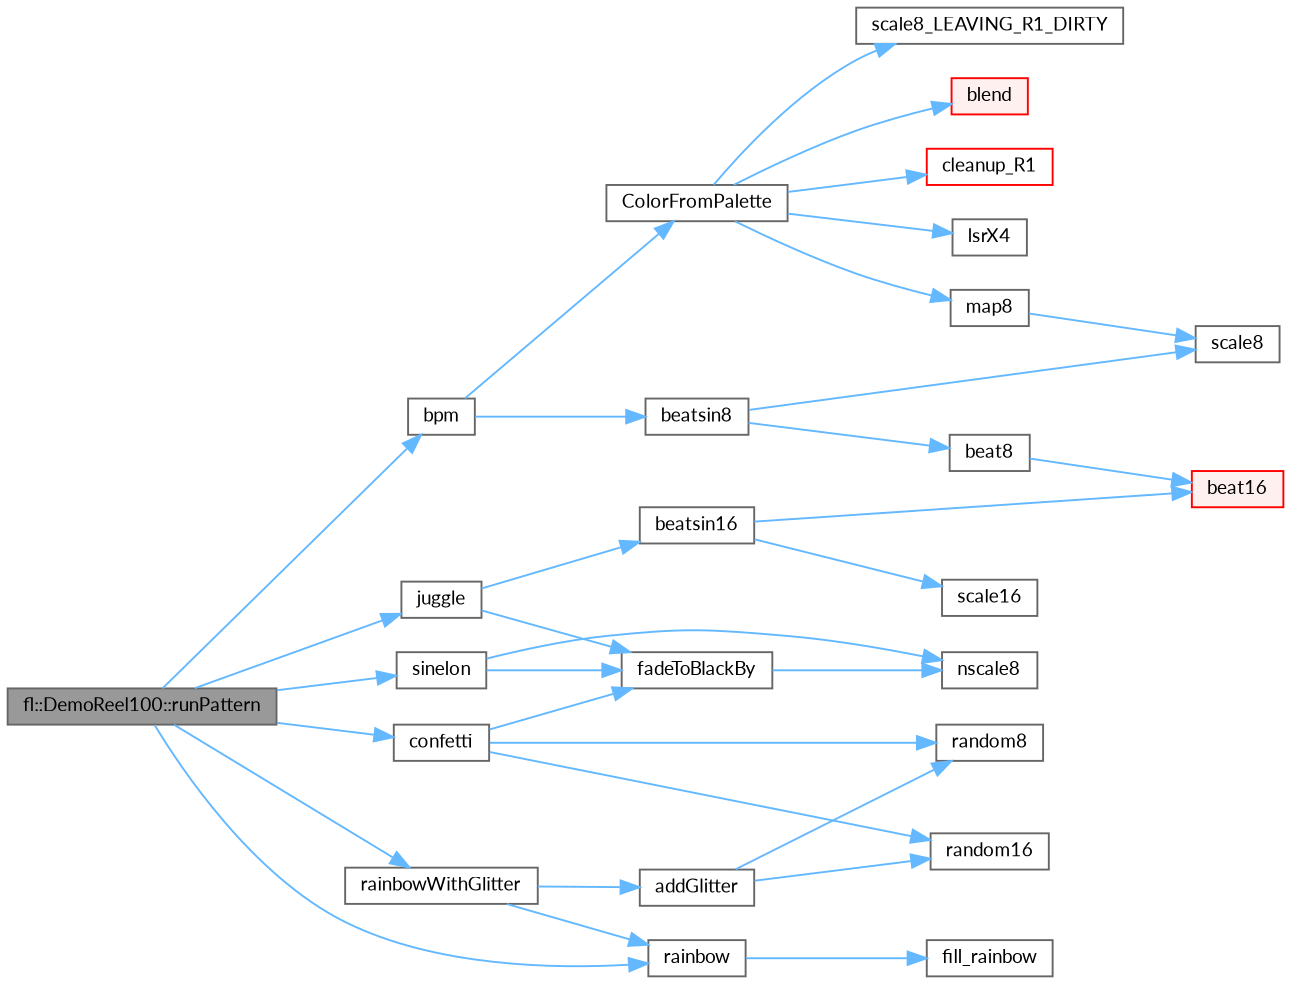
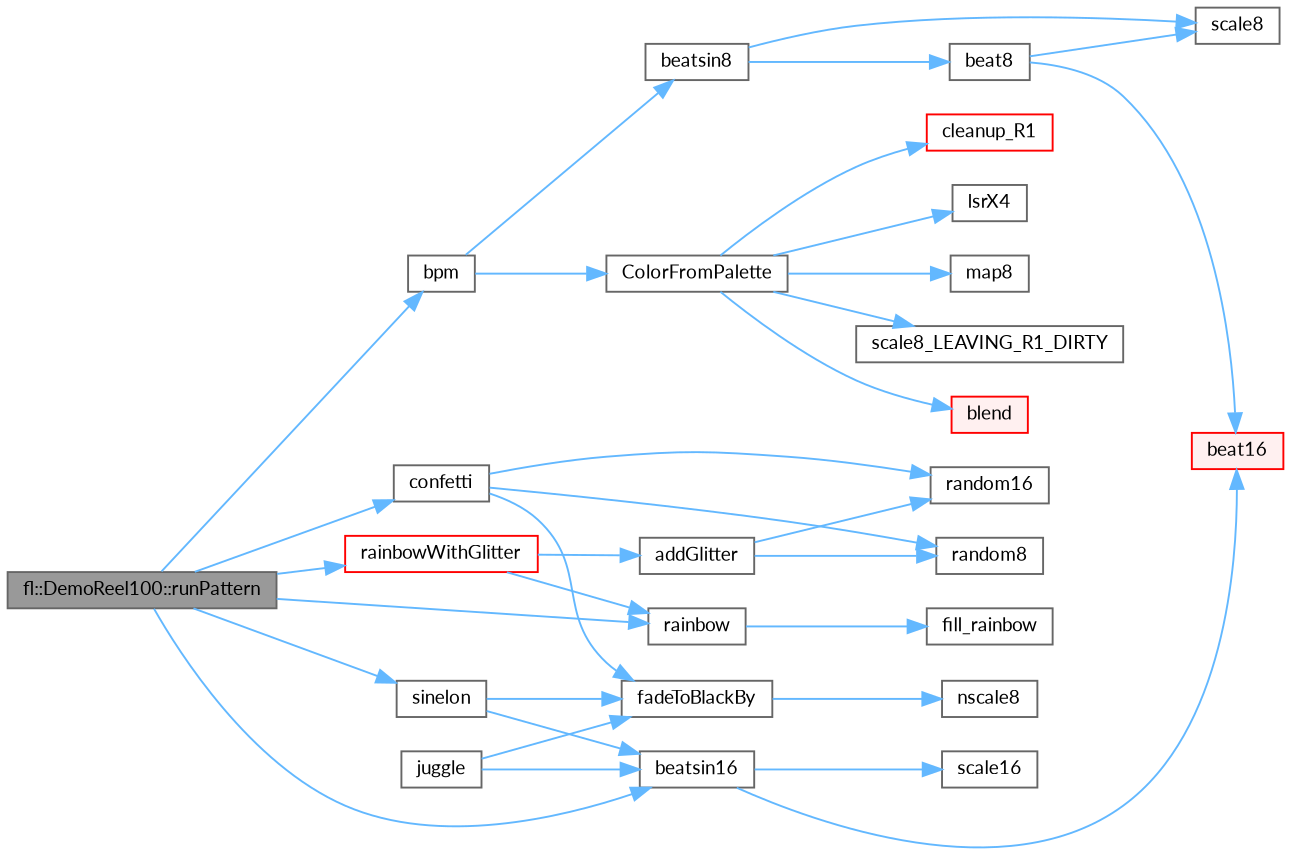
(1103, 324) -> (1103, 45)
(705, 630) -> (547, 728)
(289, 654) -> (352, 808)
(441, 886) -> (441, 554)
